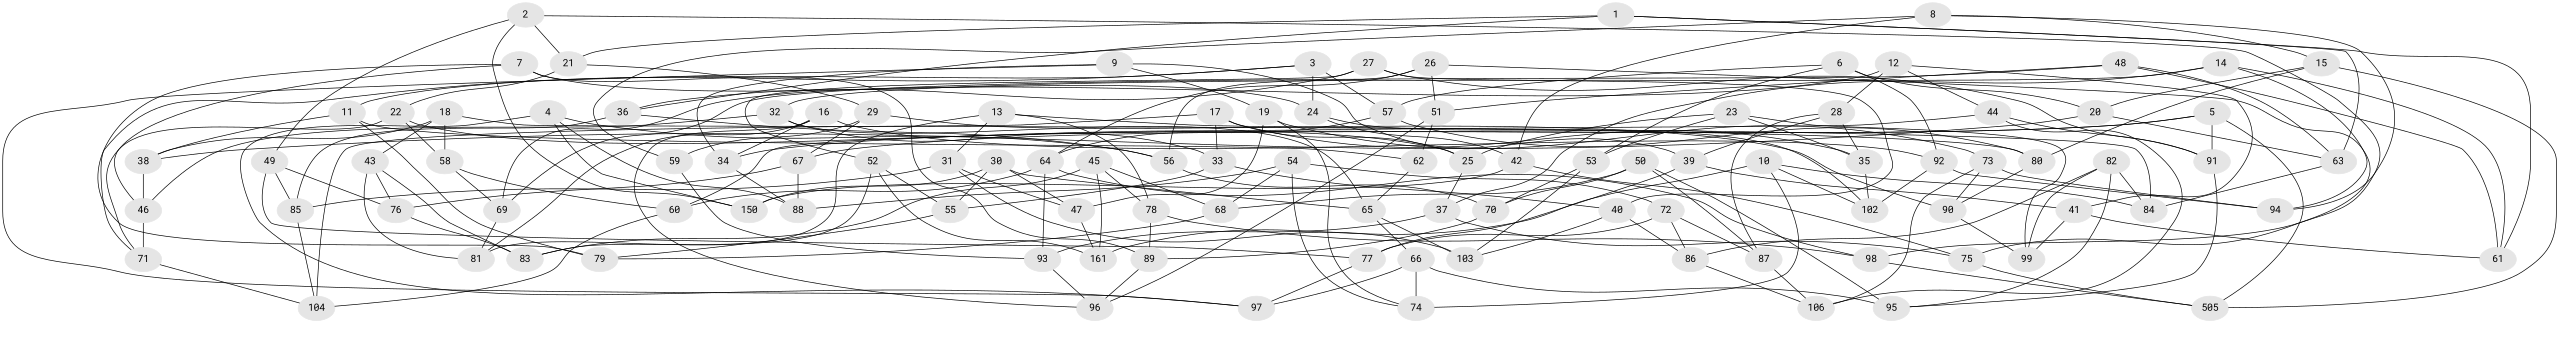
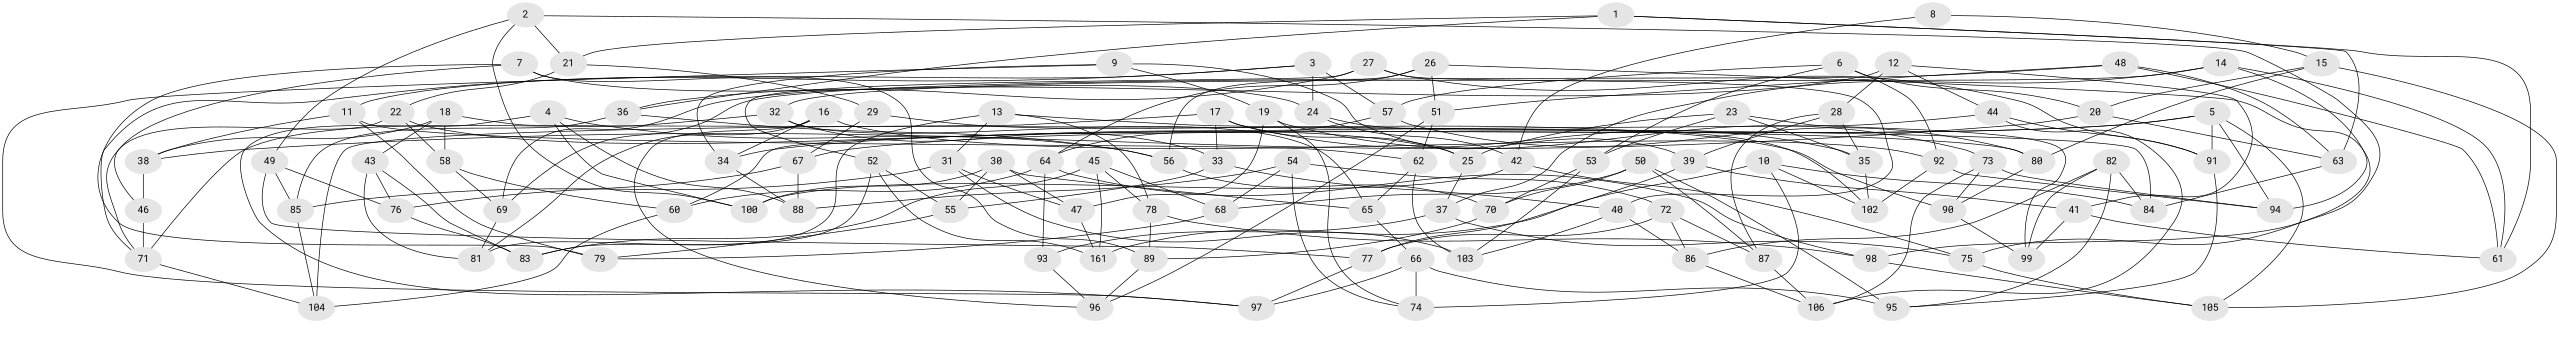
(2271, 32) -> (2242, 158)
(305, 134) -> (432, 126)
(674, 162) -> none
(749, 211) -> (749, 211)
(1406, 230) -> (1417, 222)
(2210, 308) -> (2210, 308)
